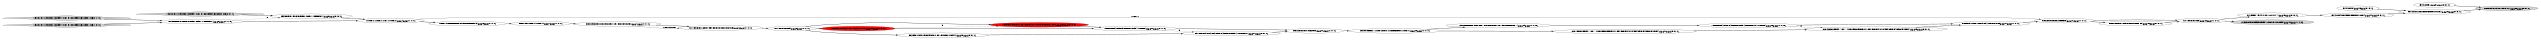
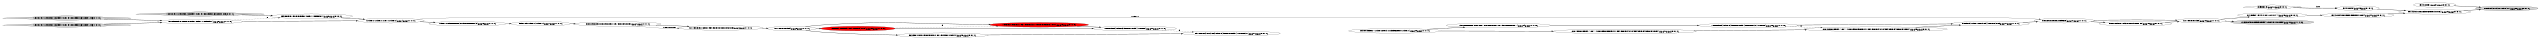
none -> (2272, 7)
(1314, 31) -> none
